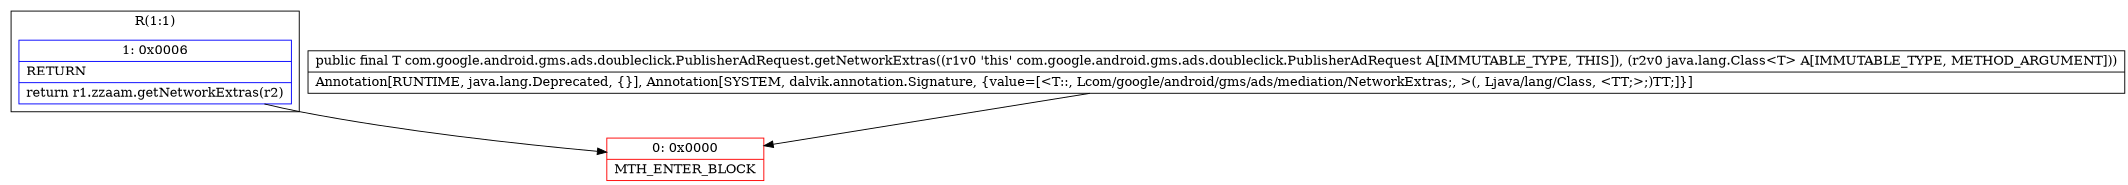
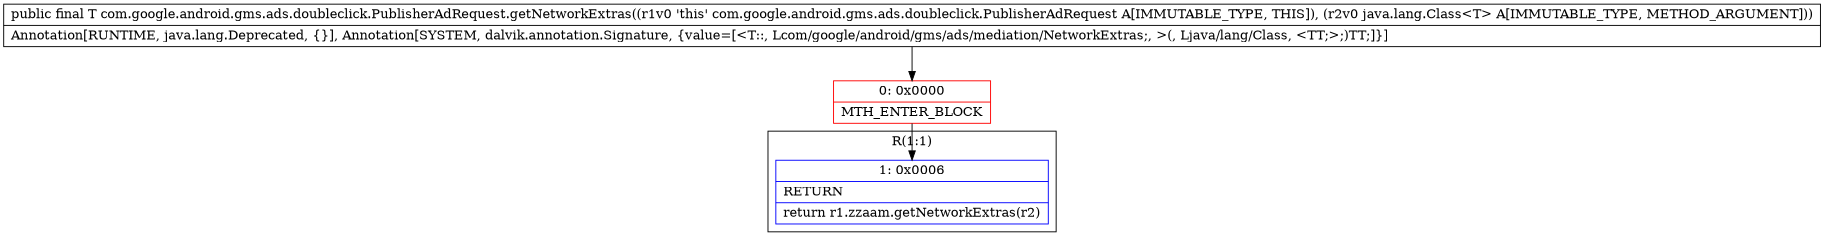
(430, 133) -> (912, 137)
